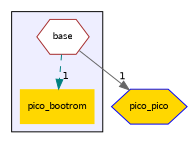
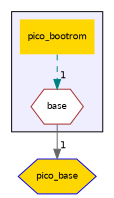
(61, 67) -> (57, 67)
(149, 107) -> (57, 176)
